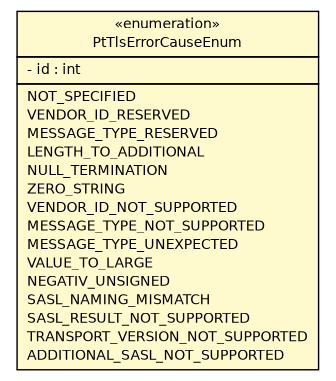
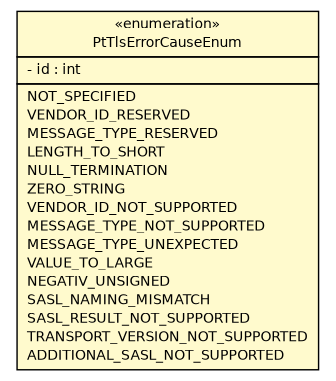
(116, 152) -> (96, 152)
